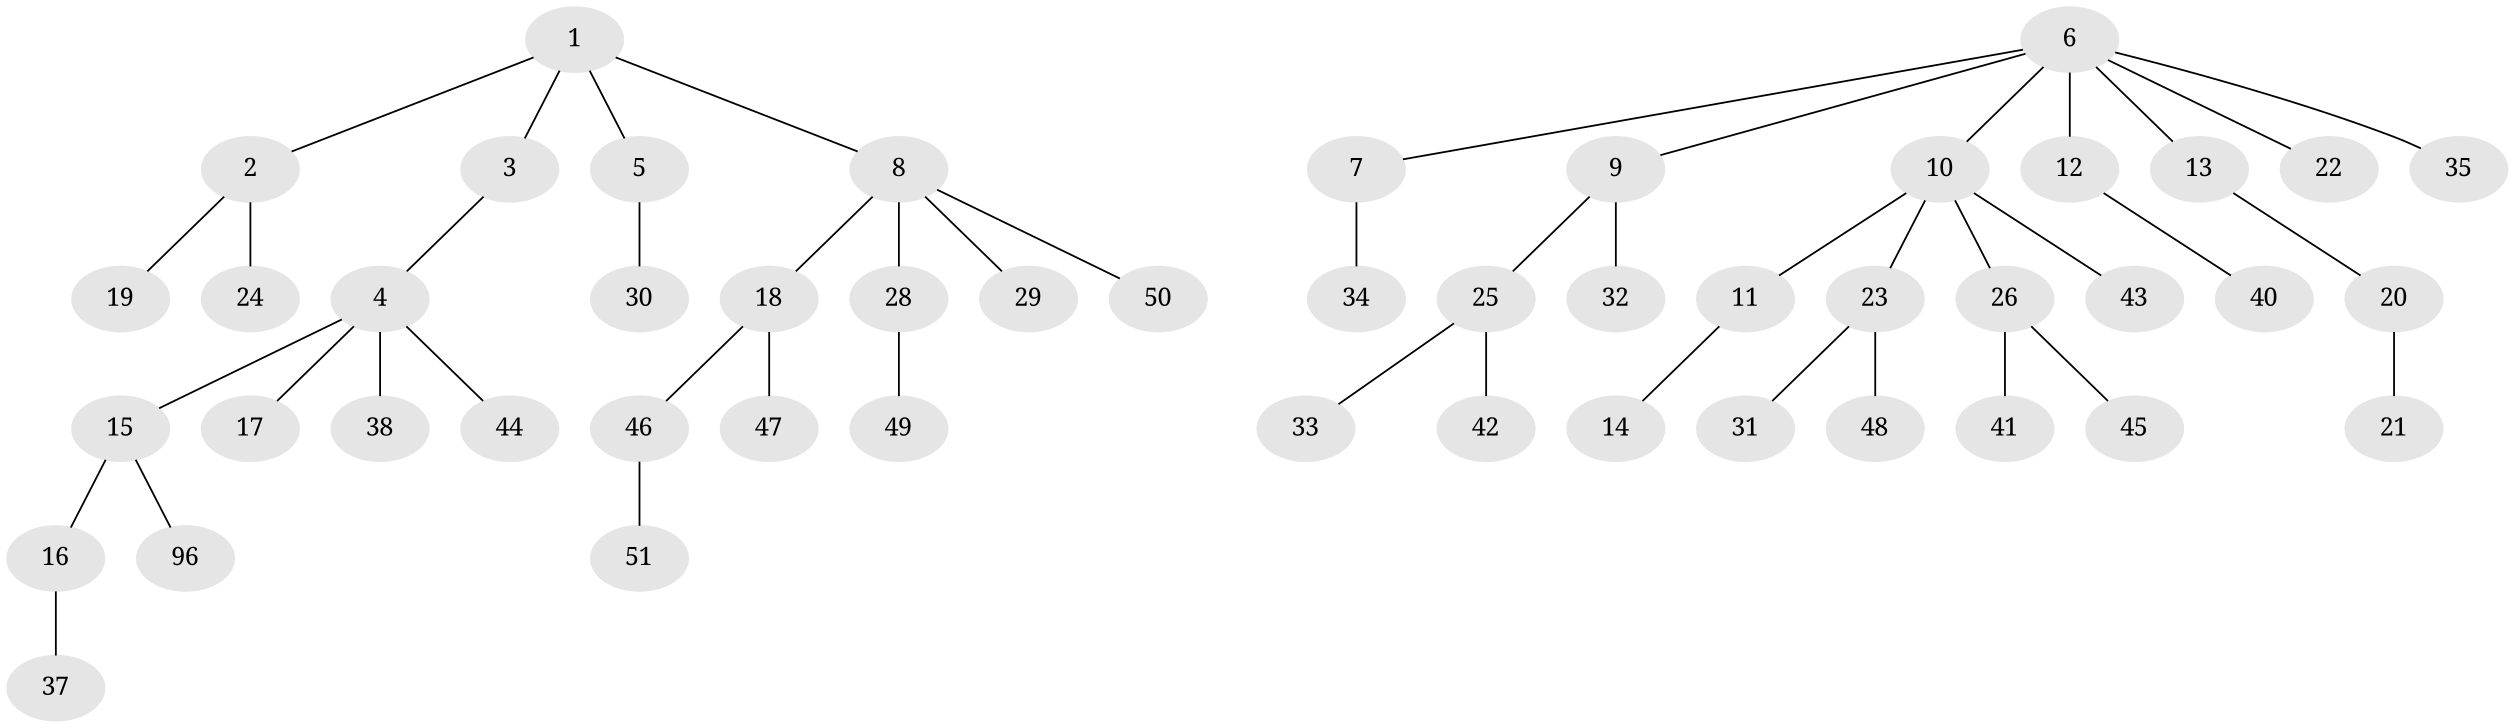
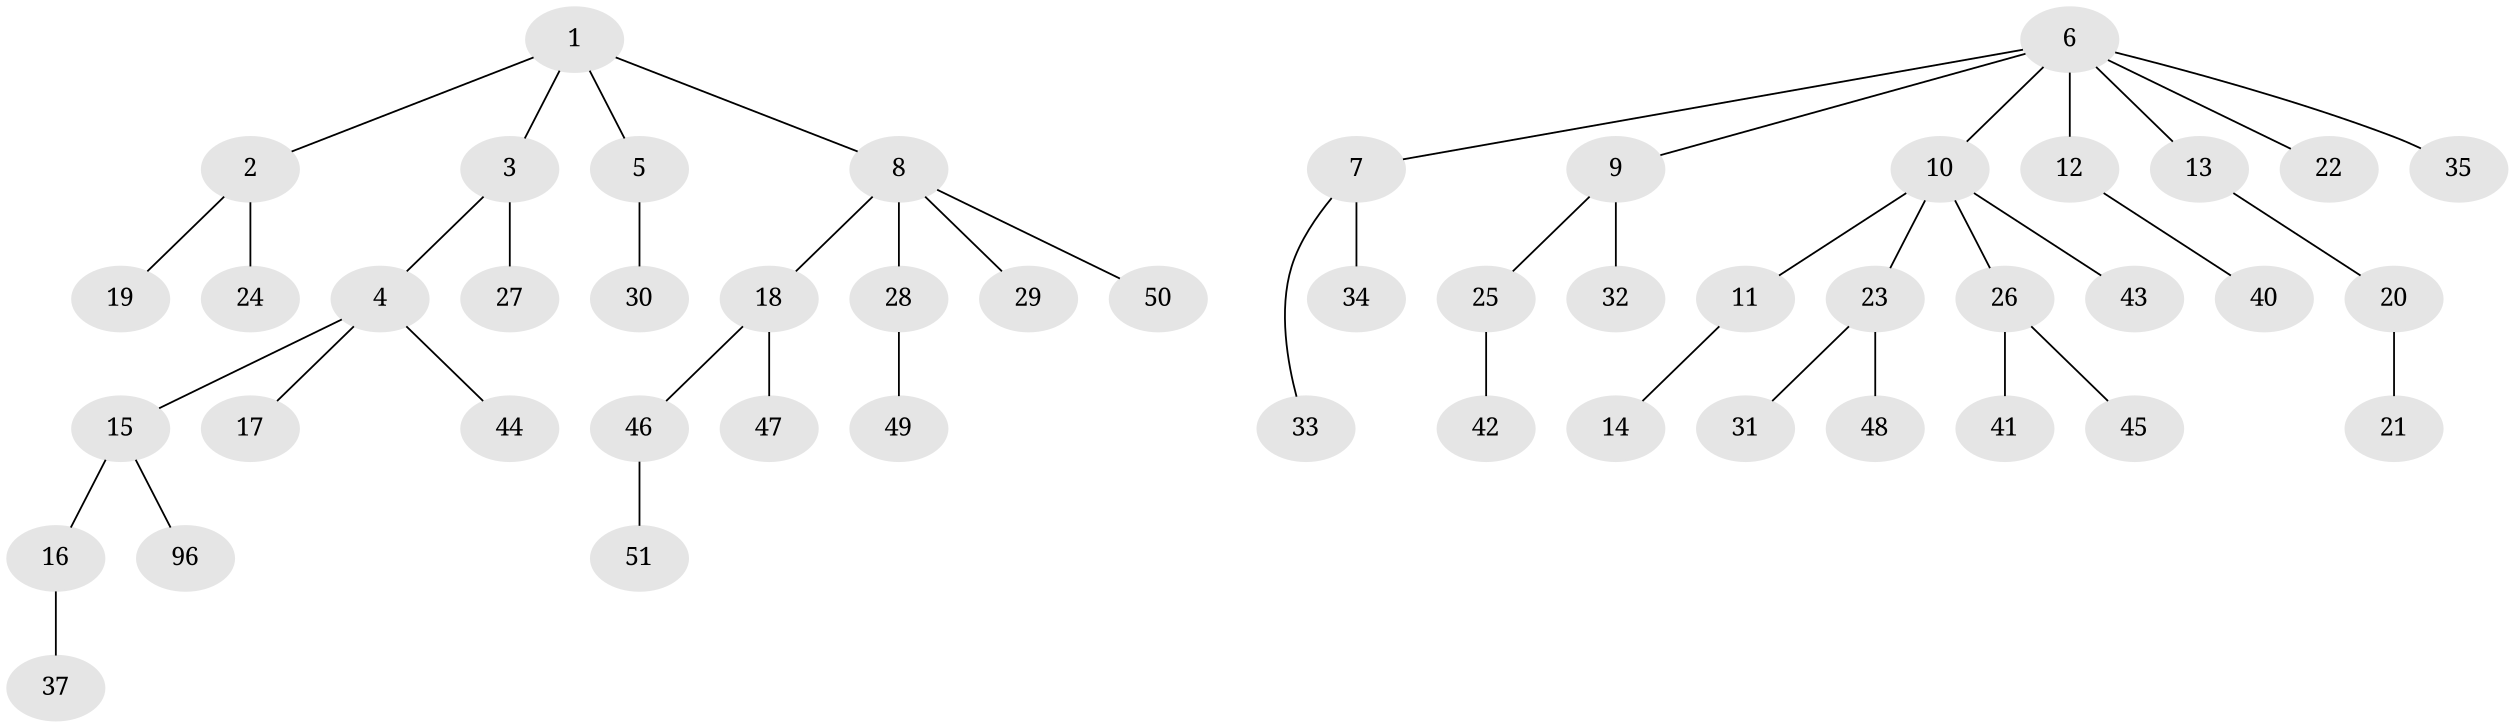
none -> (510, 299)
(1396, 364) -> (1287, 292)
(380, 429) -> none
